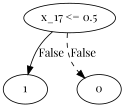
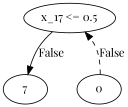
(69, 54) -> (98, 55)
(25, 89) -> (25, 89)
